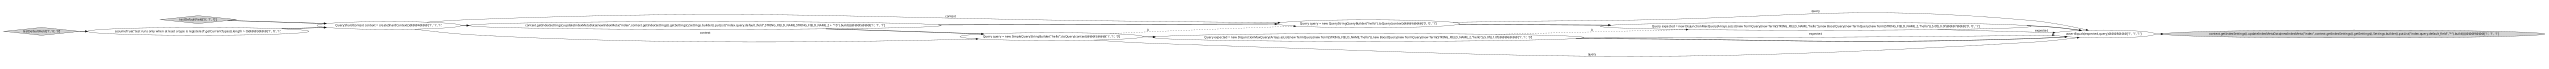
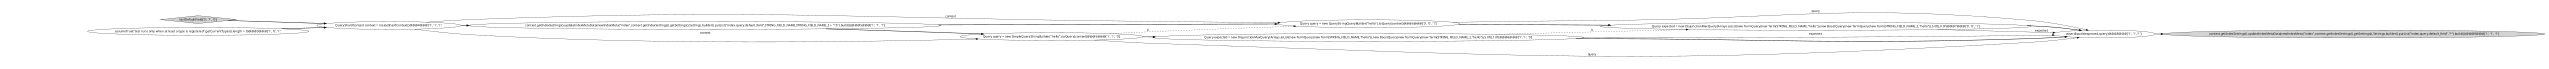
(42, 31) -> none
